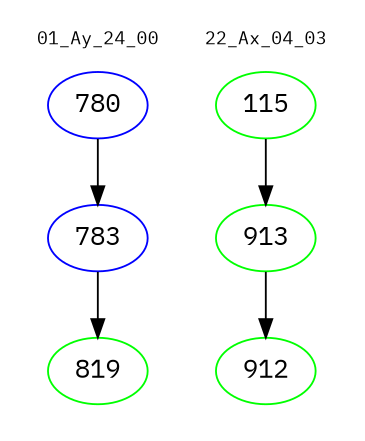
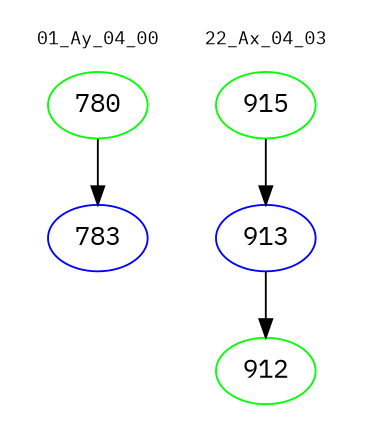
(99, 40) -> (99, 40)
(98, 105) -> (98, 105)
(266, 105) -> (266, 105)
(266, 238) -> (266, 238)
(98, 371) -> none
